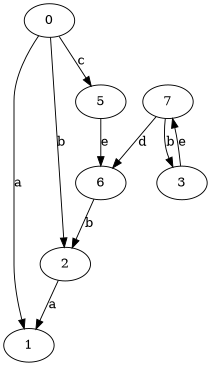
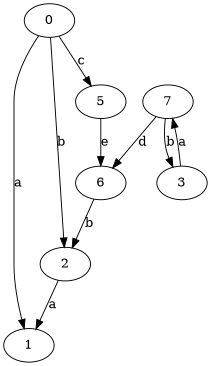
(182, 142) -> (182, 142)
